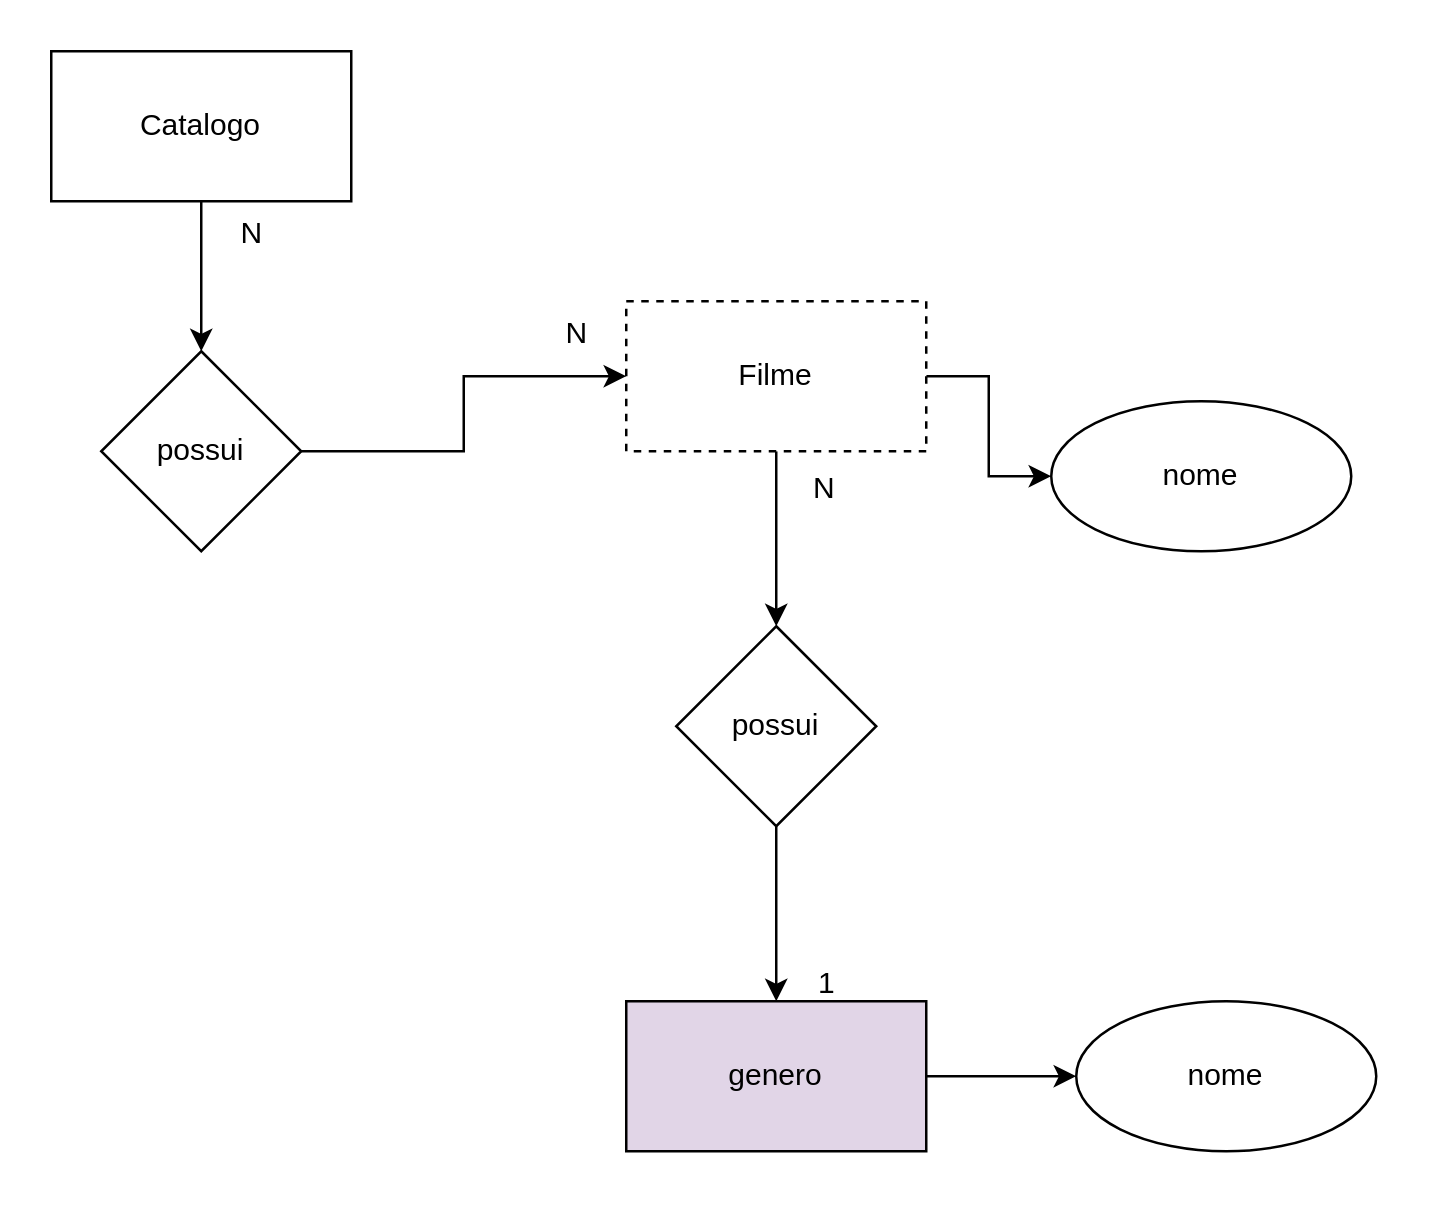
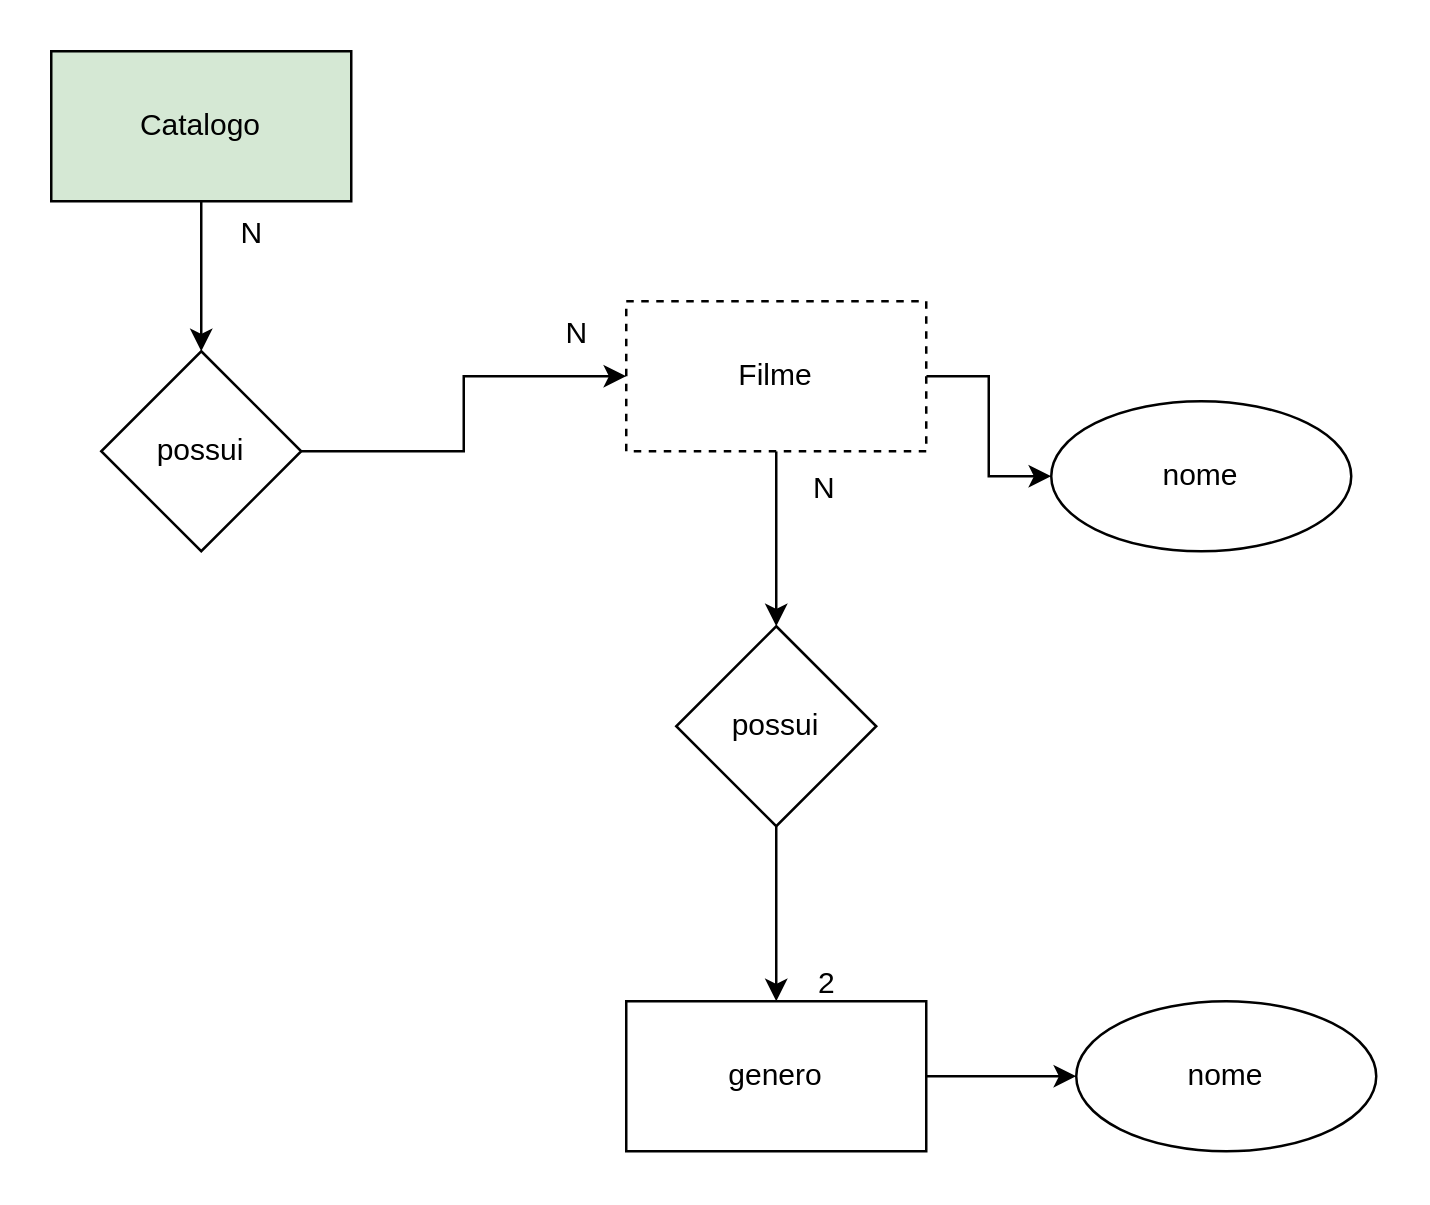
(201, 126) -> (201, 126)
(828, 984) -> (828, 984)
(776, 1076) -> (776, 1076)
